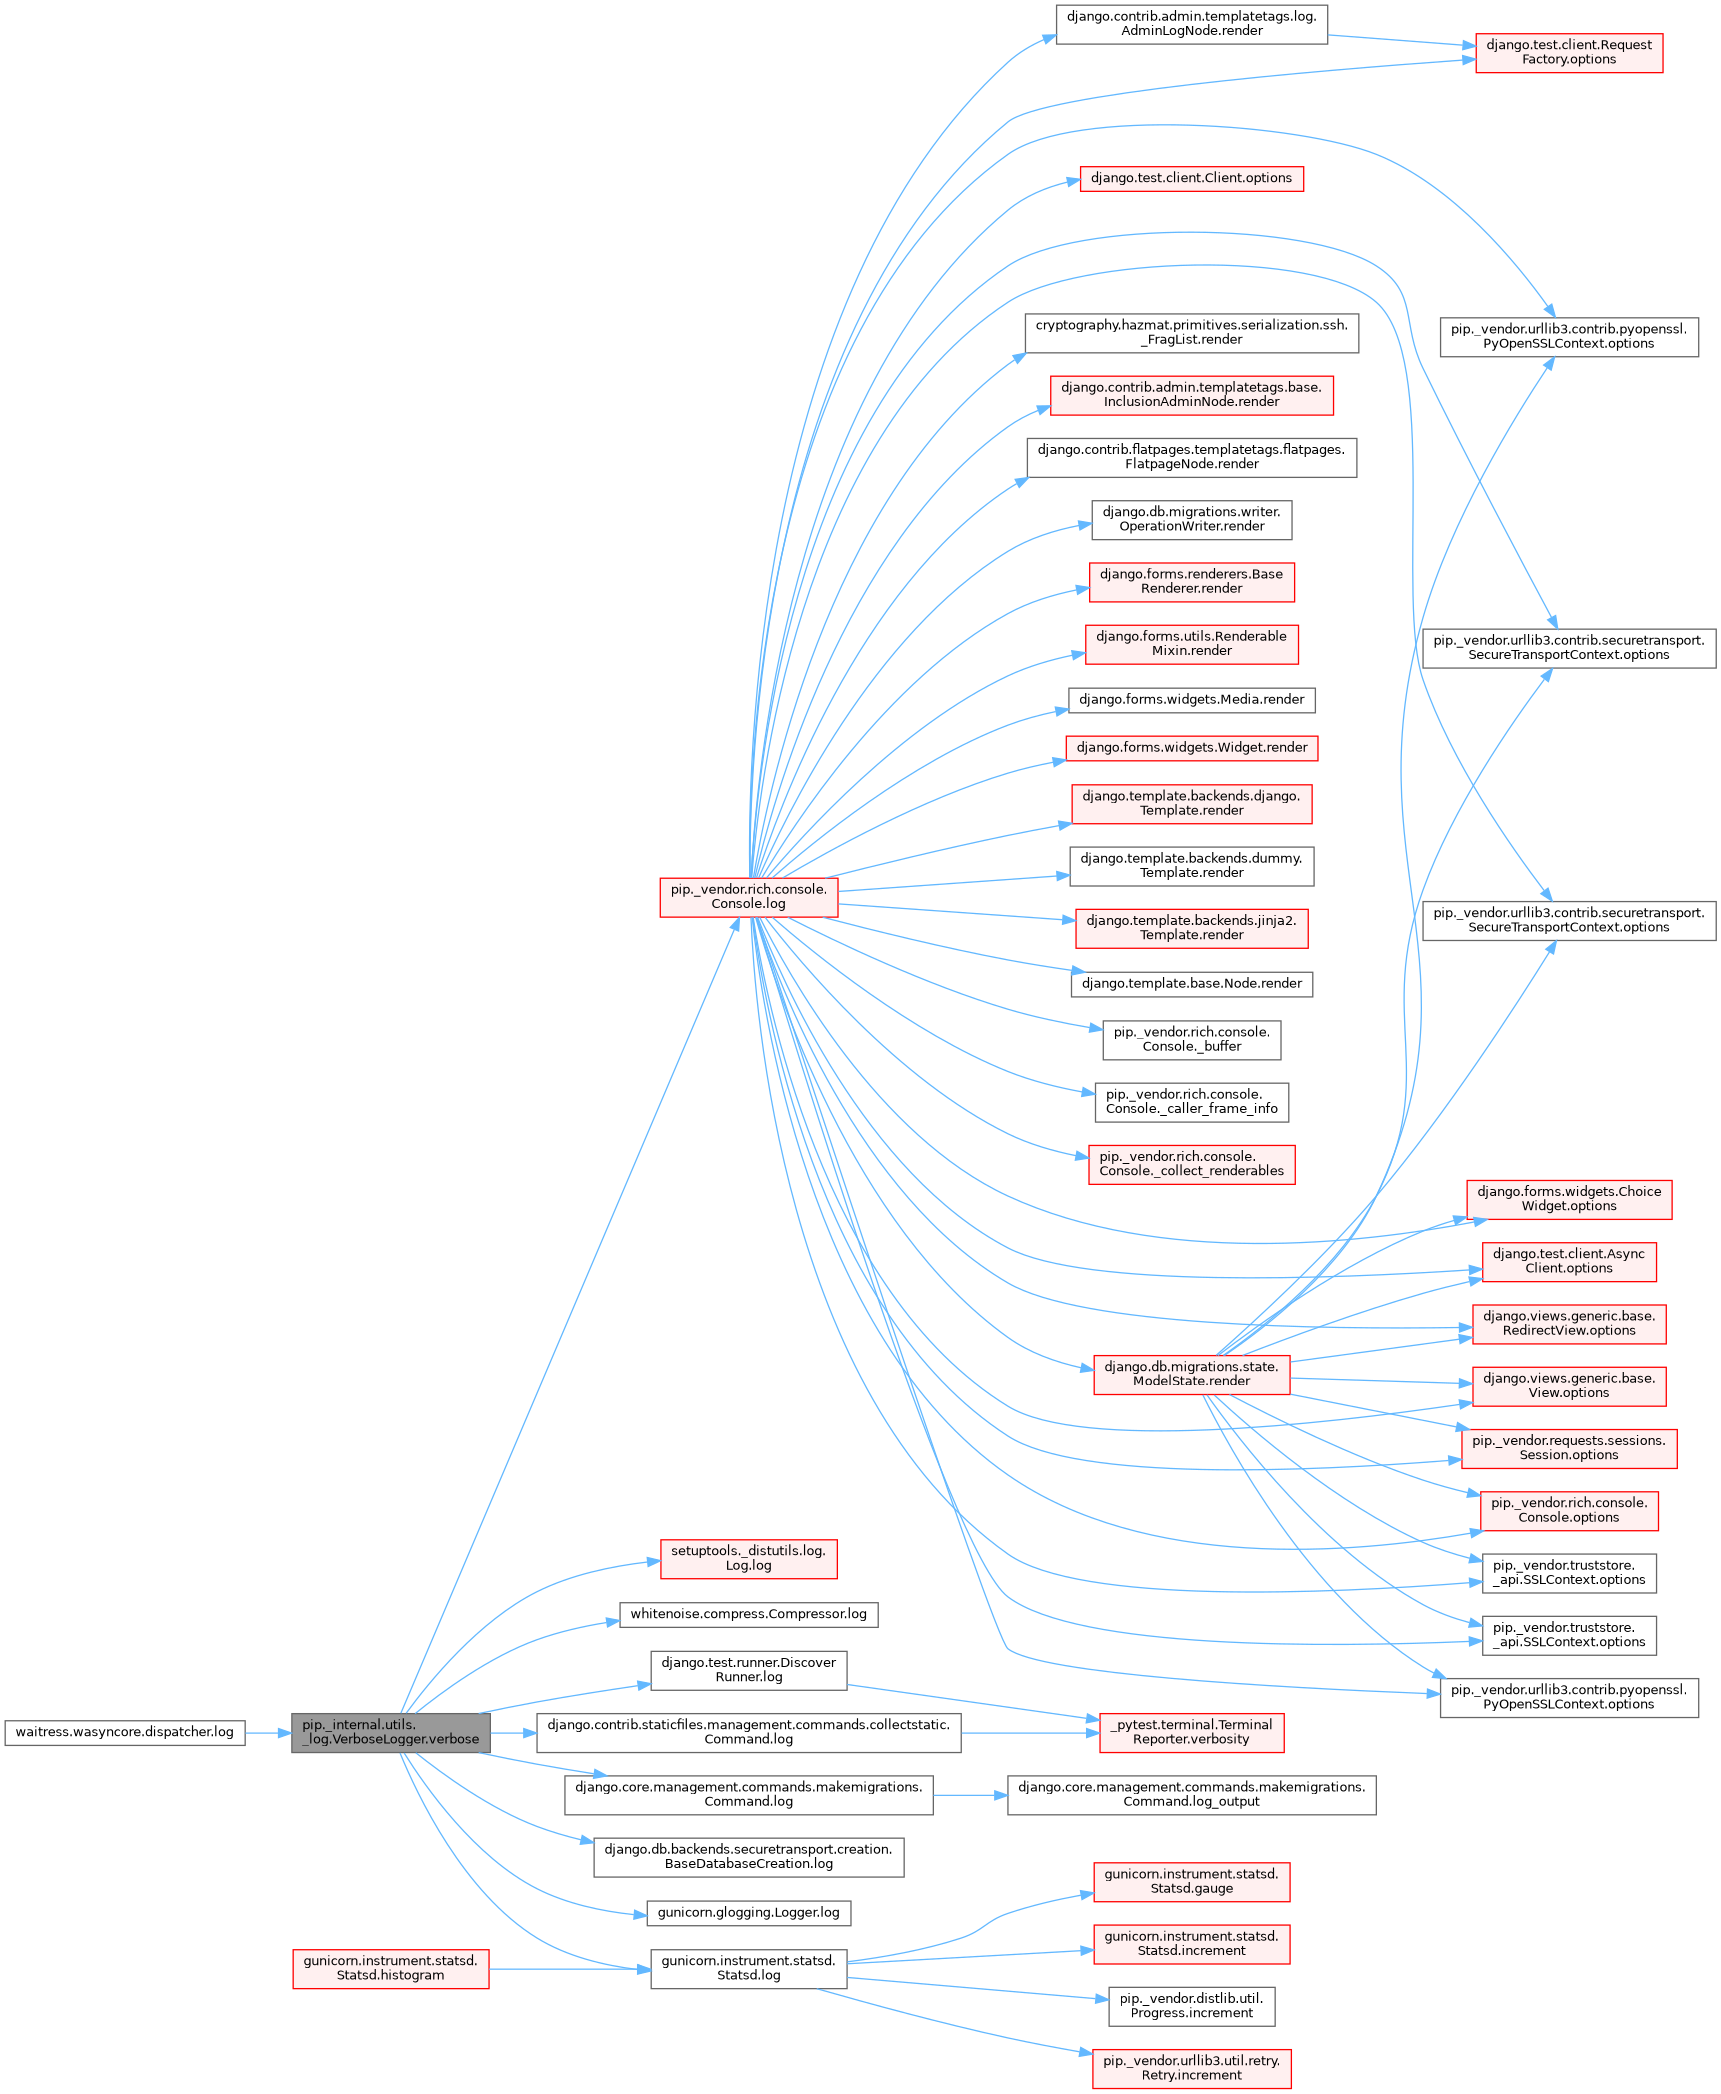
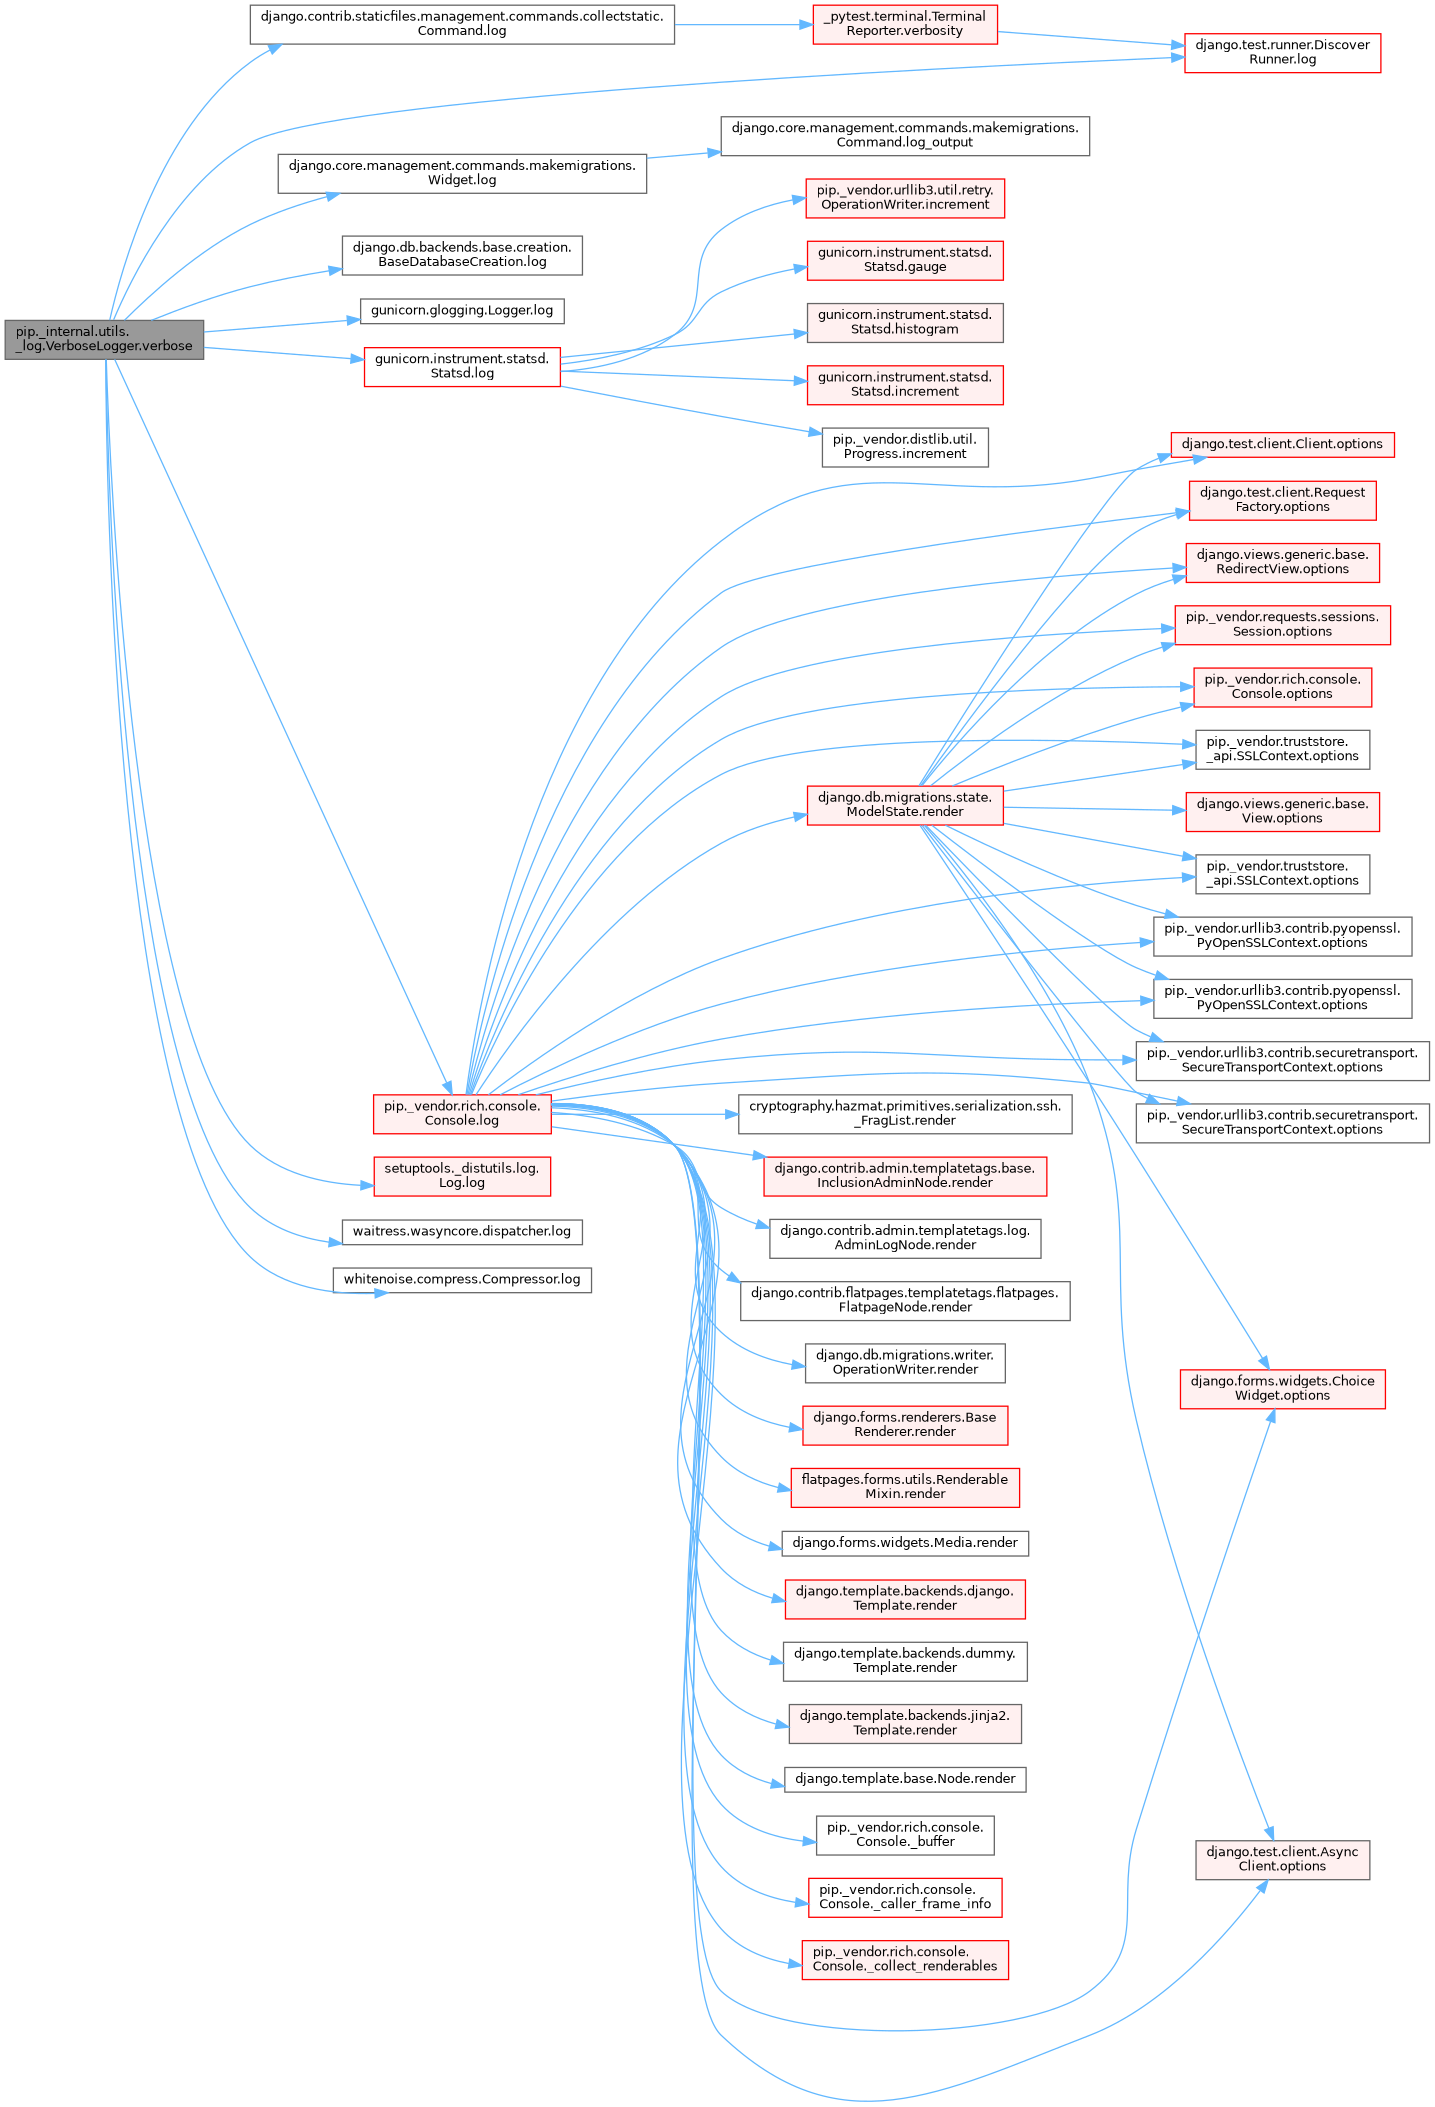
(1395, 40) -> (1023, 650)
none -> (1029, 613)
(1192, 645) -> (905, 1488)
(1192, 748) -> none
(1192, 929) -> (905, 1724)
(1192, 1103) -> (905, 1898)
(1570, 1262) -> (1283, 1860)
(965, 1372) -> none
(749, 1671) -> (1283, 53)
(967, 1701) -> (1085, 38)
(262, 1733) -> (152, 932)
(749, 1795) -> (462, 174)
(749, 1858) -> (462, 256)
(391, 1969) -> (905, 323)
(563, 1969) -> (677, 346)
(749, 1969) -> (462, 367)
(1192, 2069) -> (905, 198)
